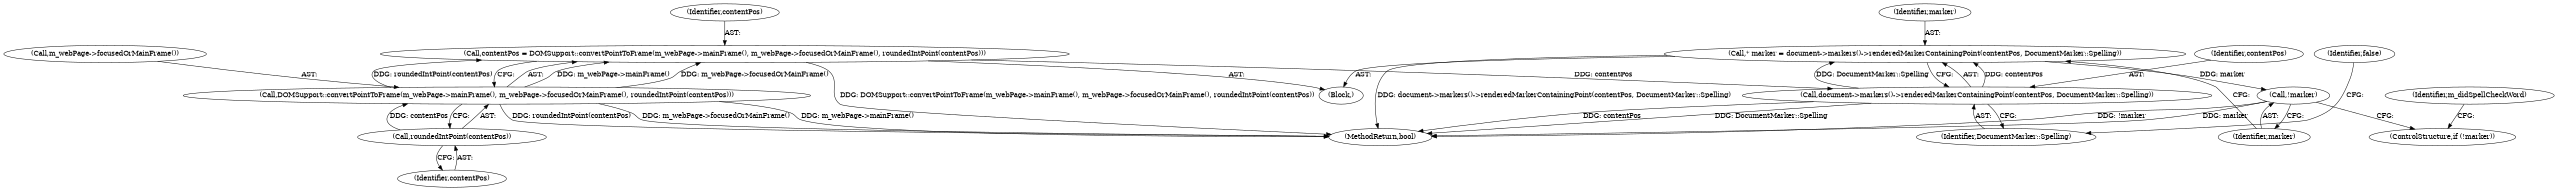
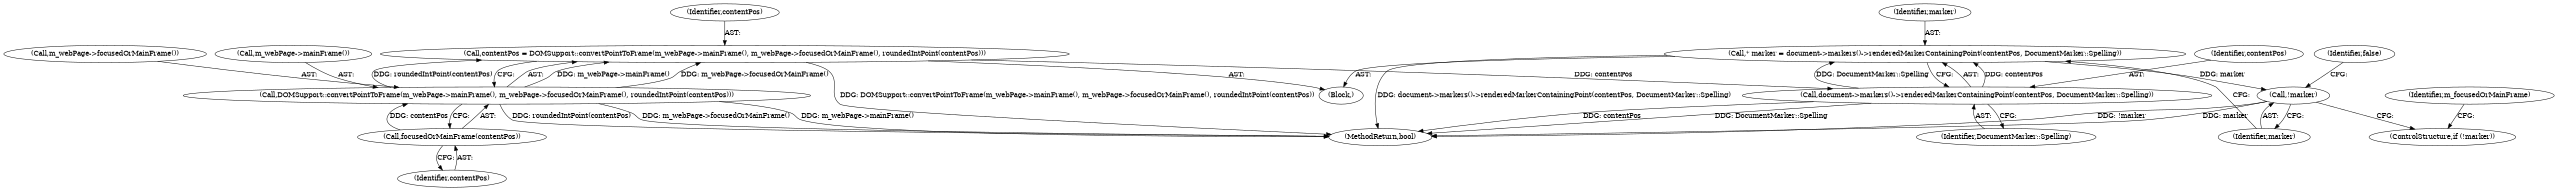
none -> (293, 54)
(2470, 96) -> (2470, 96)
(2239, 126) -> (2327, 74)
(452, 137) -> (452, 137)
